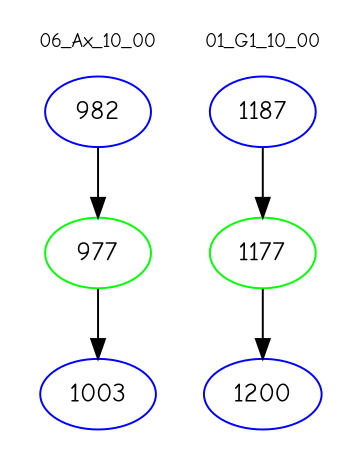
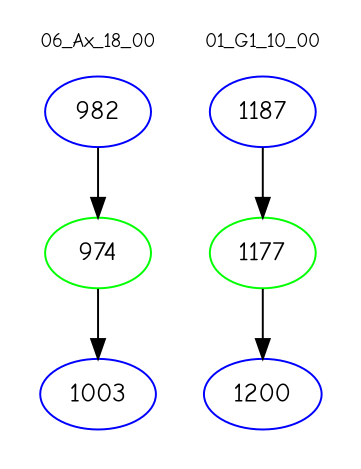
(98, 42) -> (98, 42)
(98, 253) -> (98, 253)
